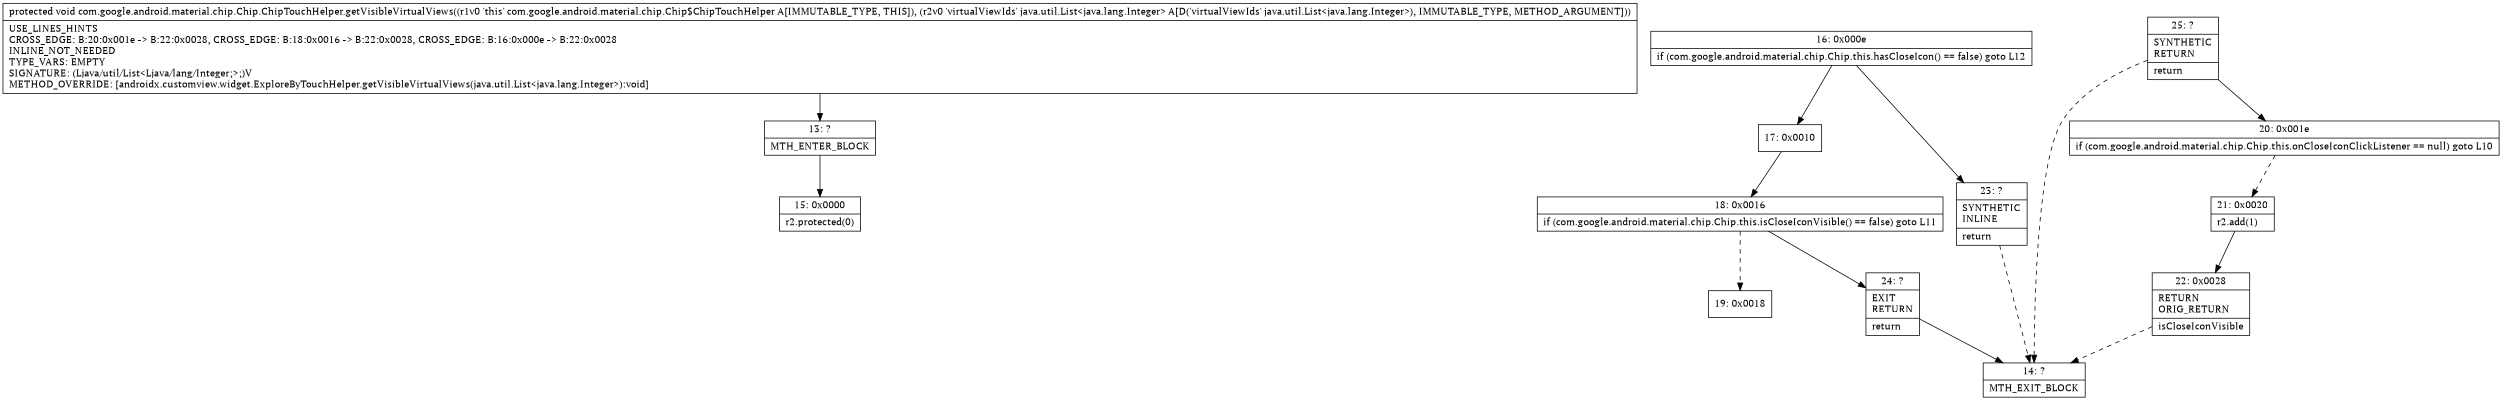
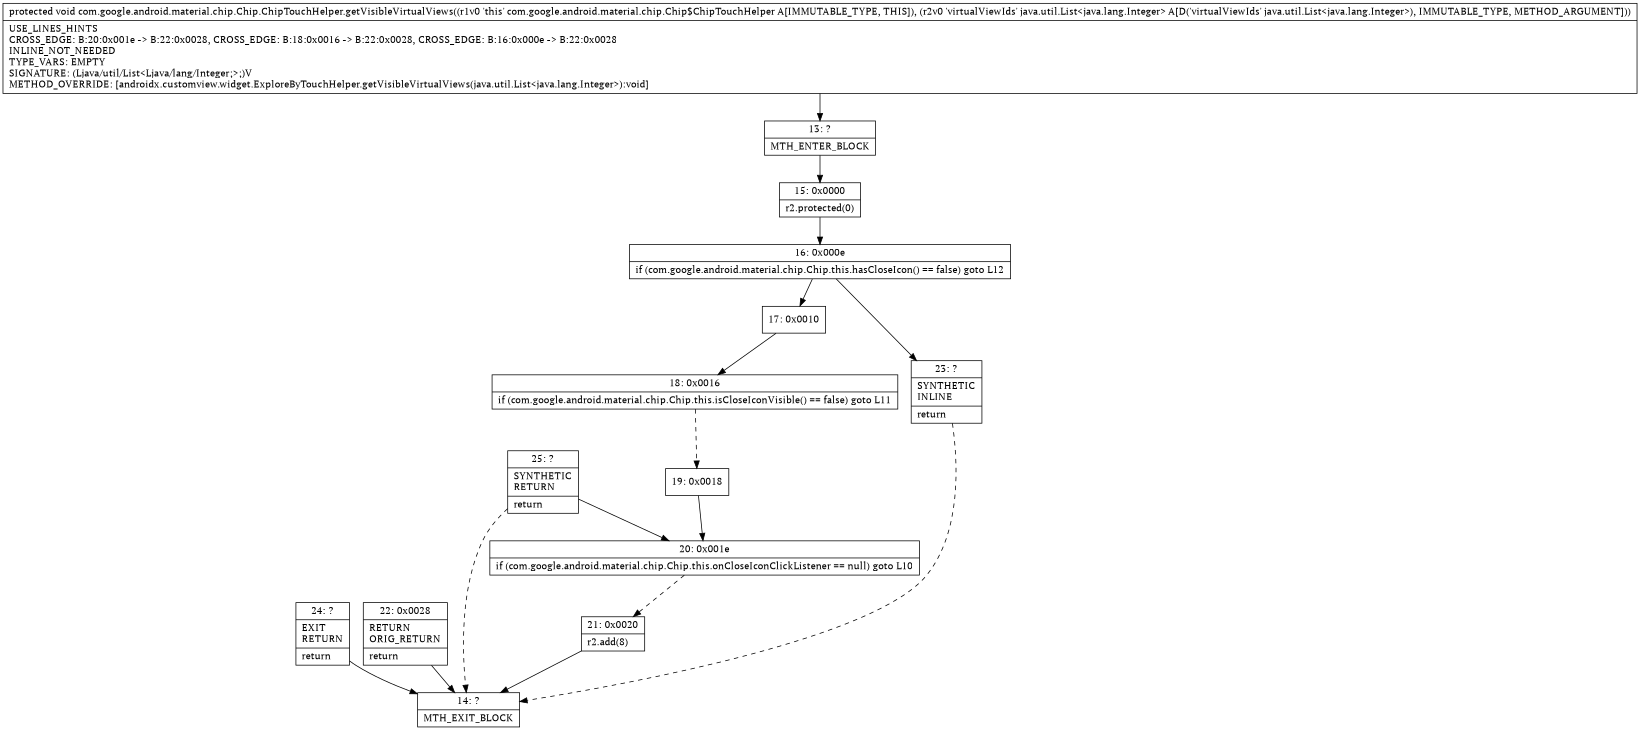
(2237, 222) -> (608, 642)
none -> (820, 227)
(2227, 248) -> (544, 670)
(1814, 258) -> none
(2201, 326) -> (384, 656)
(2115, 343) -> (441, 676)
none -> (700, 515)
